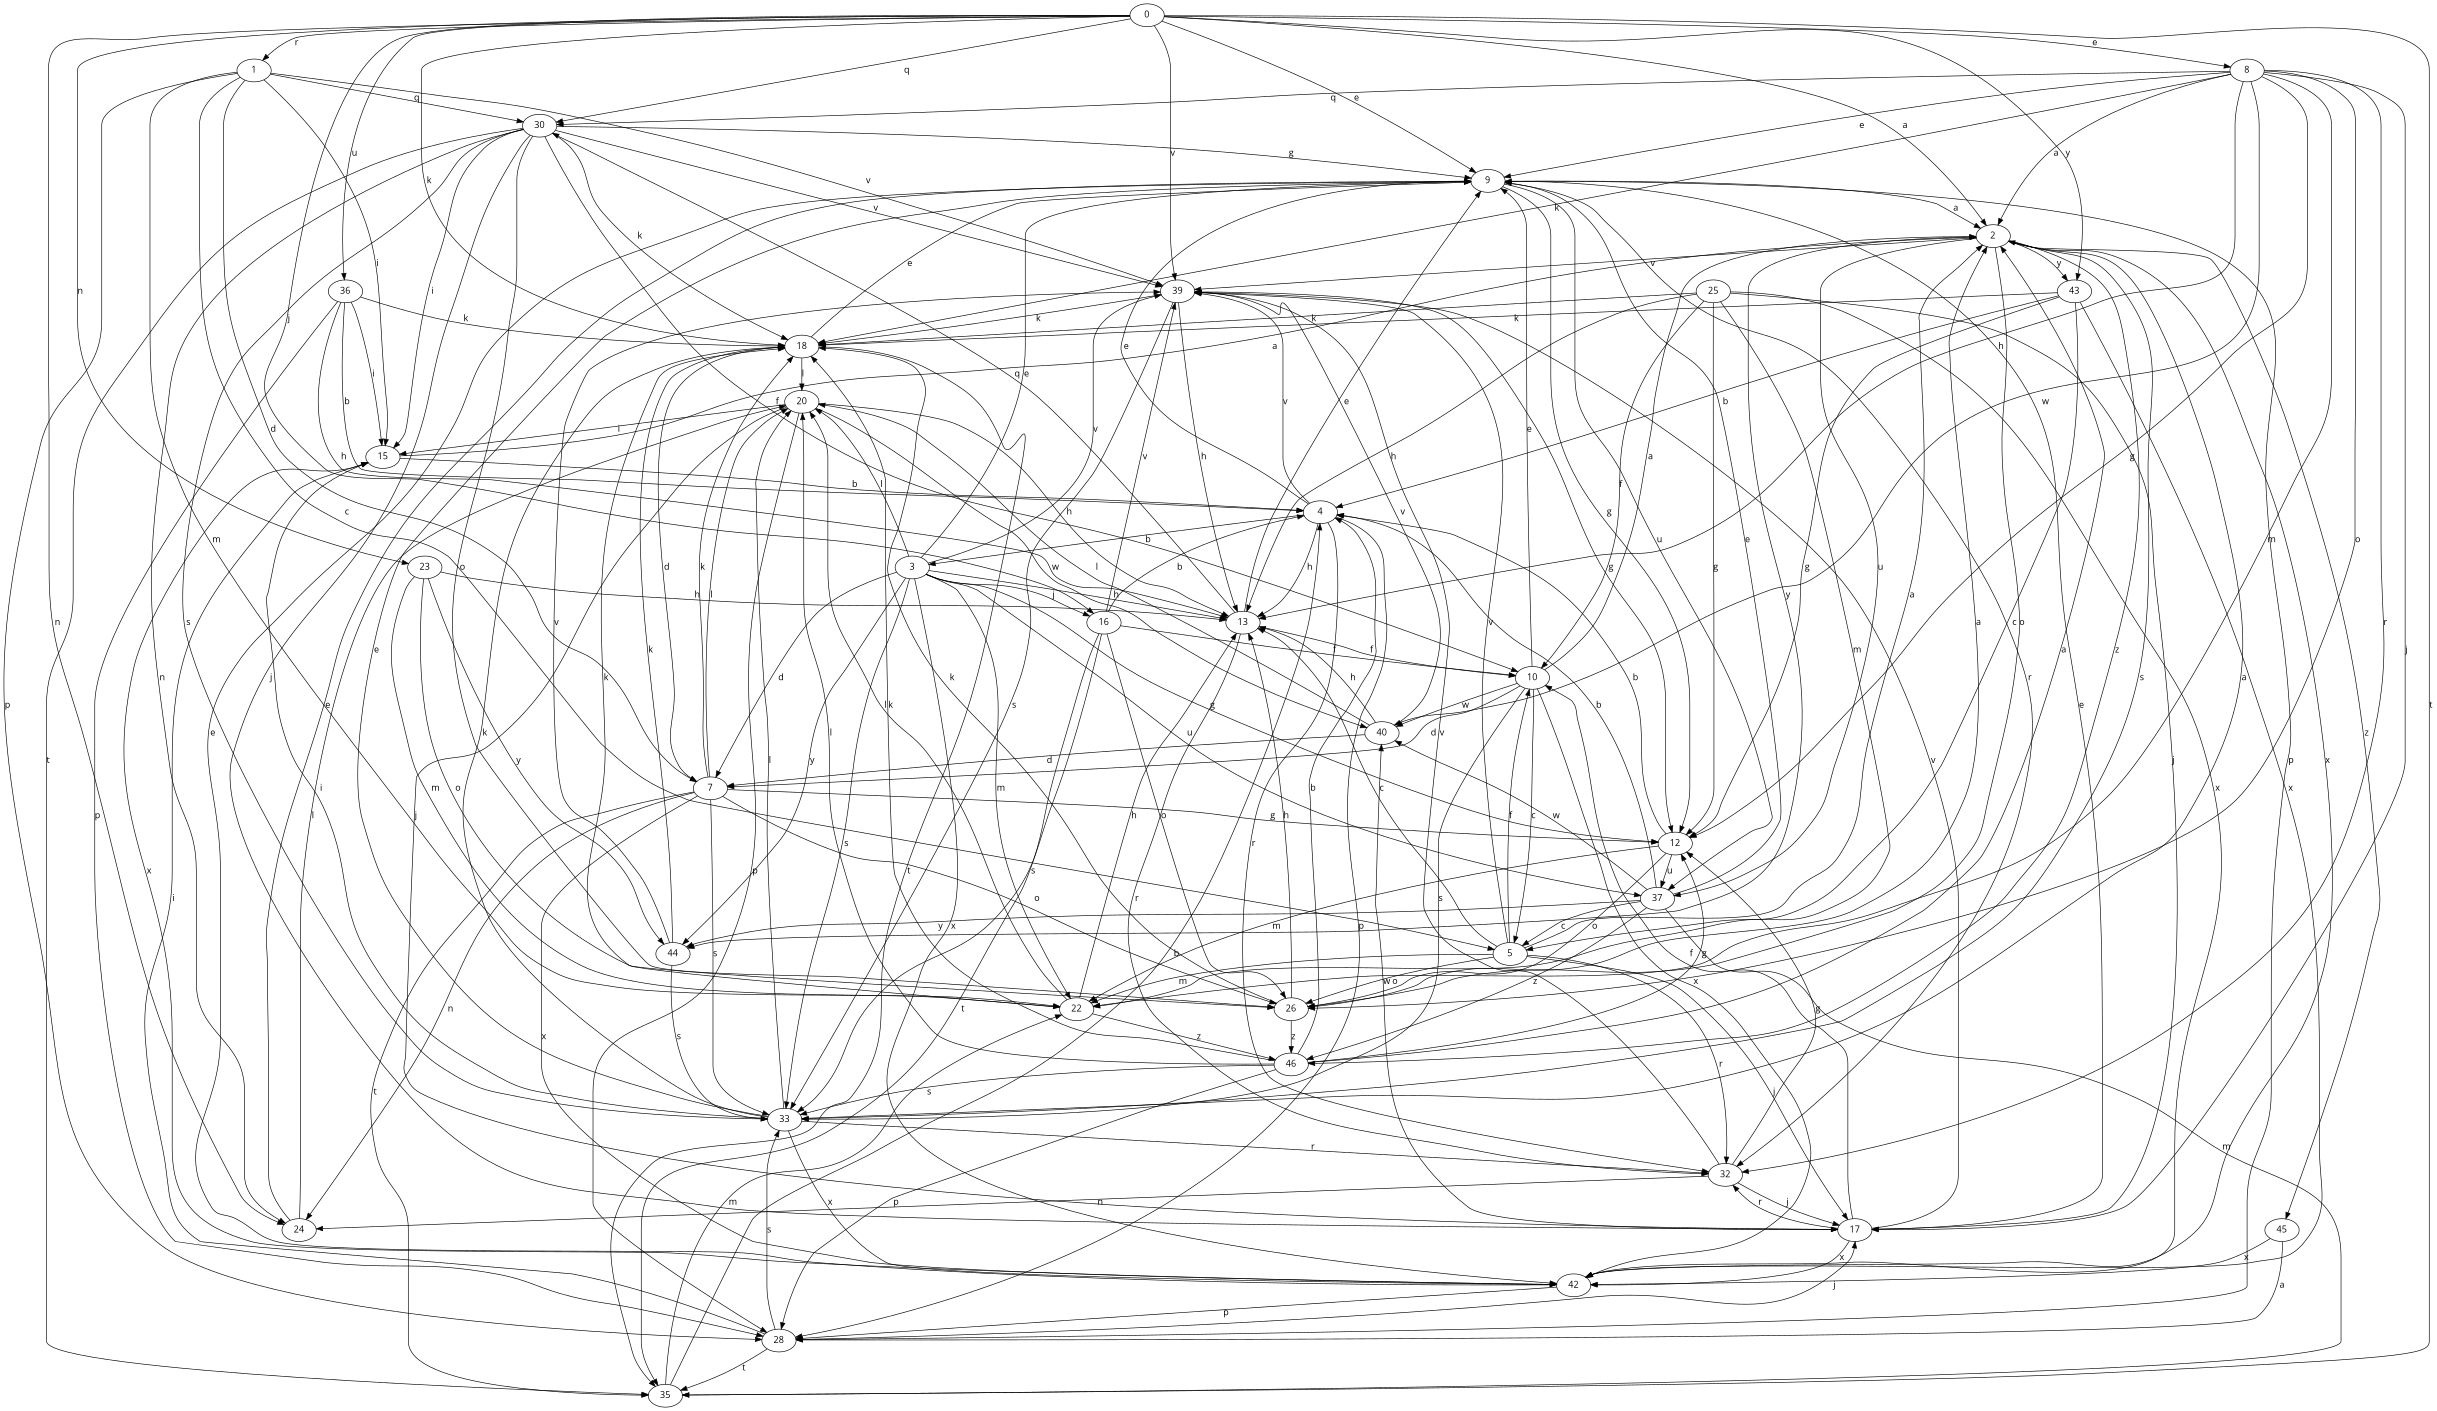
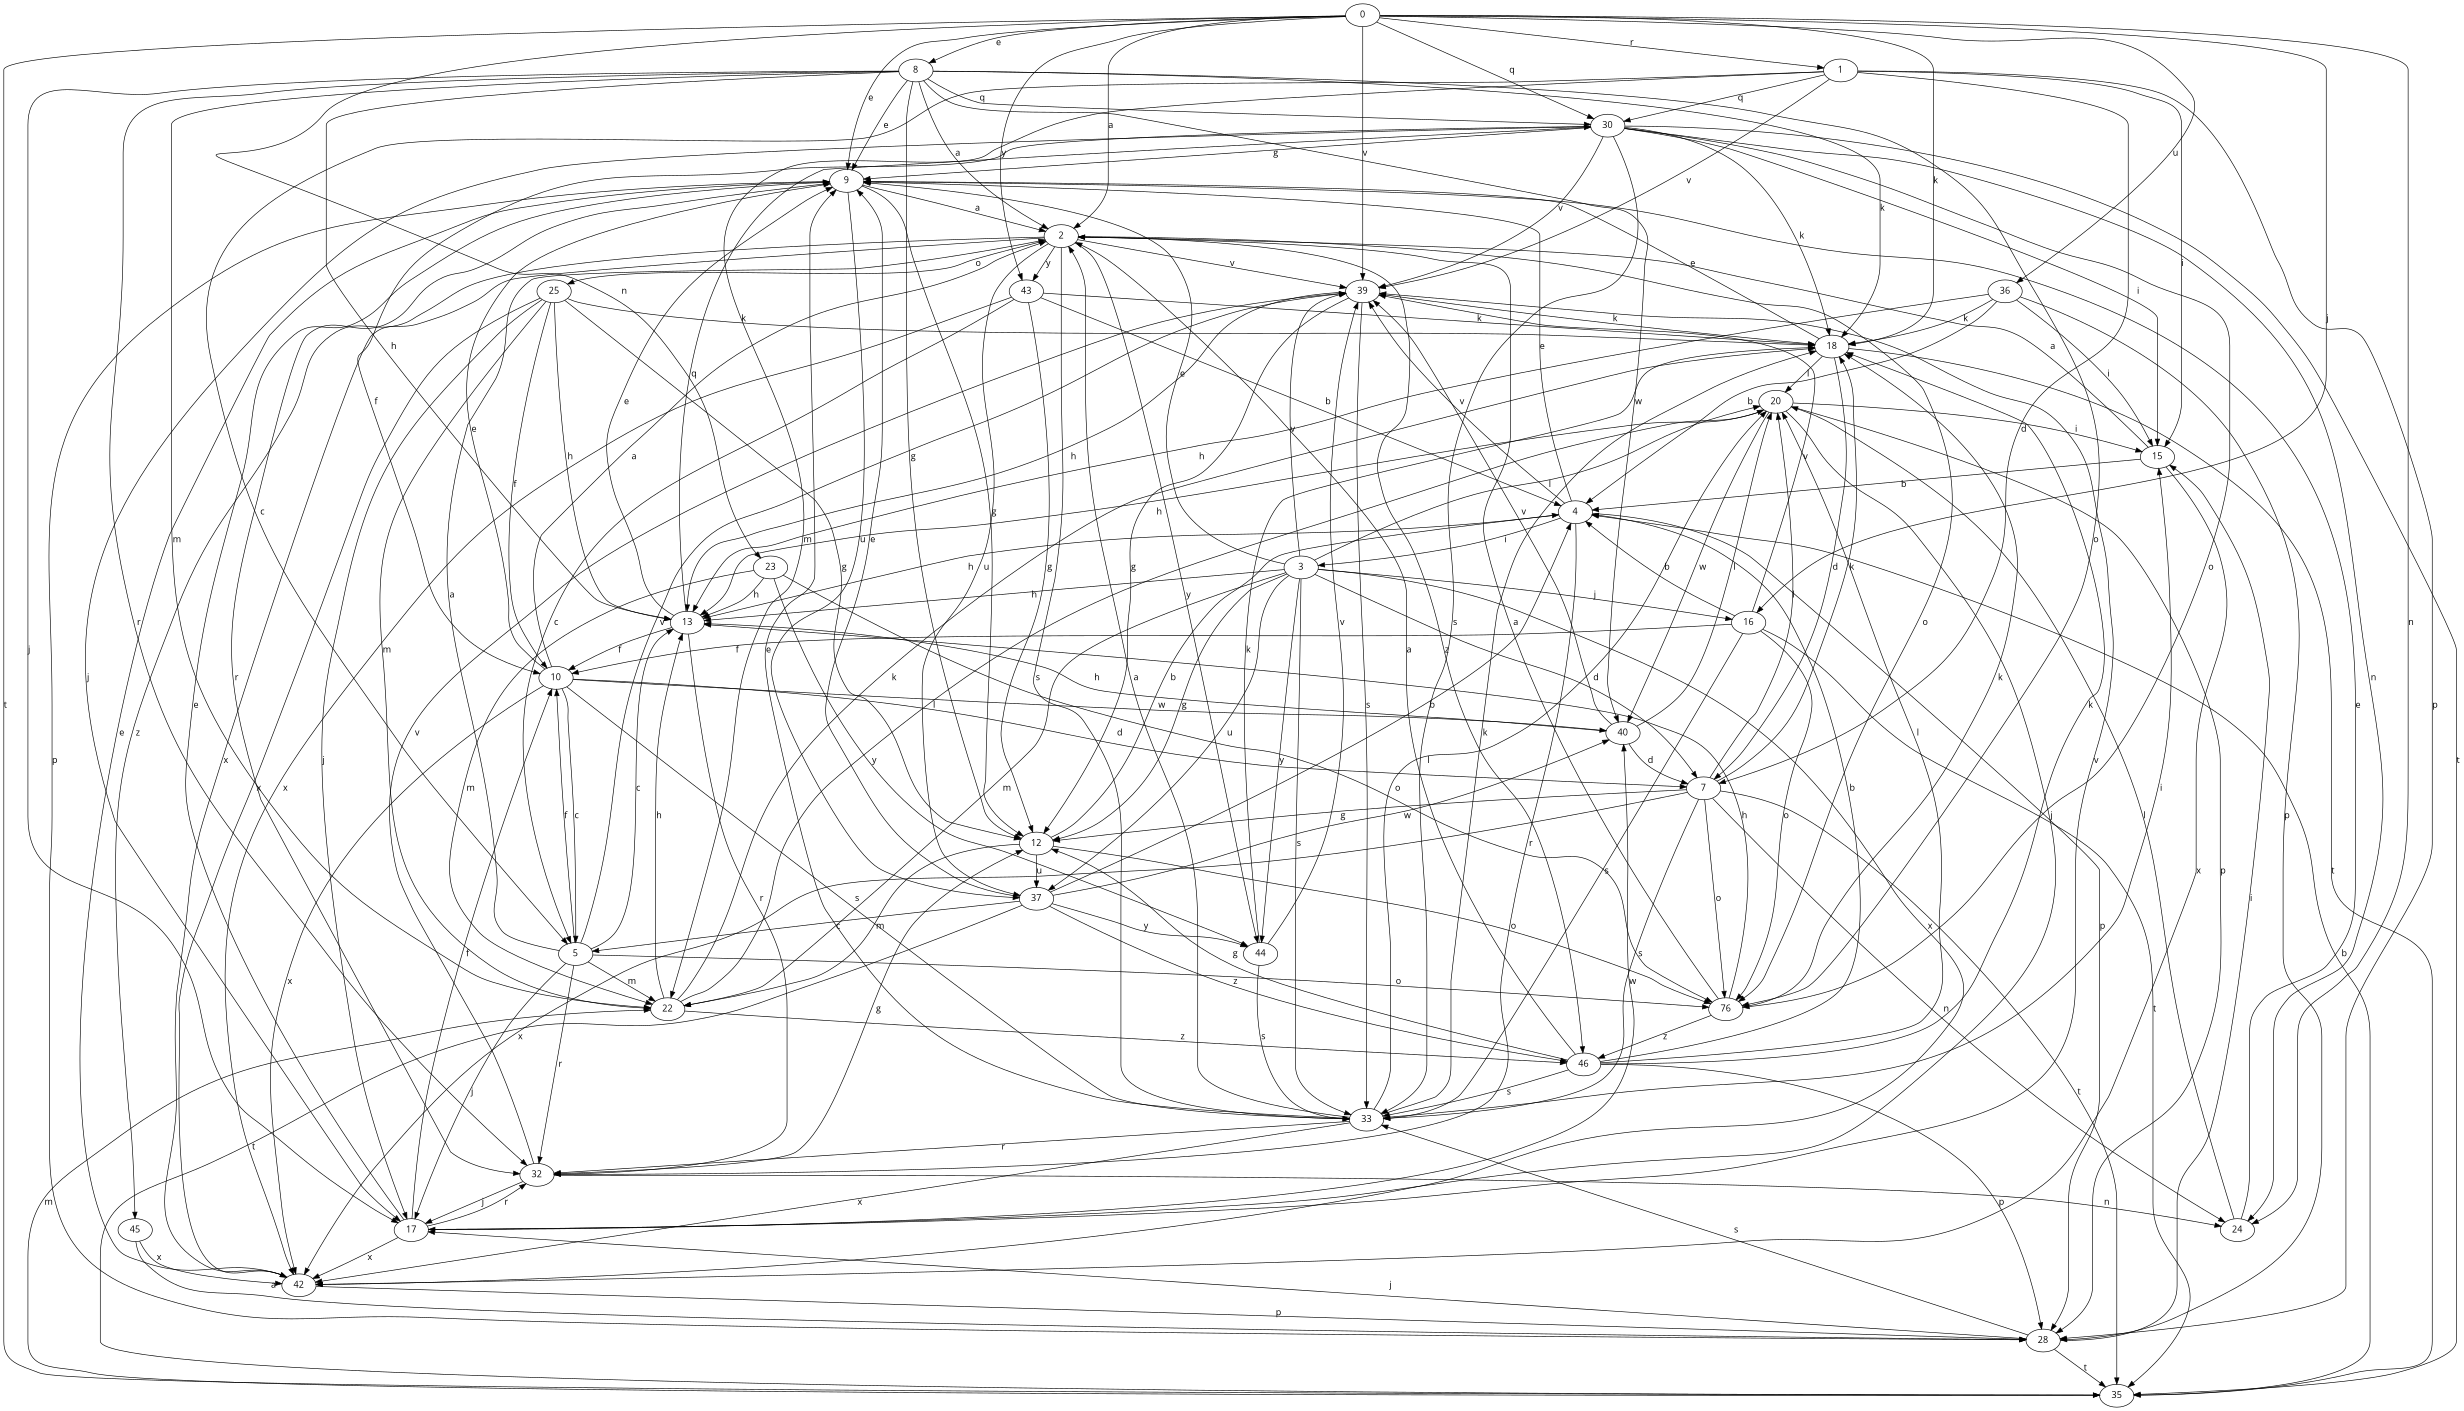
none -> (823, 274)
(1148, 540) -> (1506, 540)
(1291, 1009) -> (1726, 1009)
(2226, 1147) -> (254, 1147)
